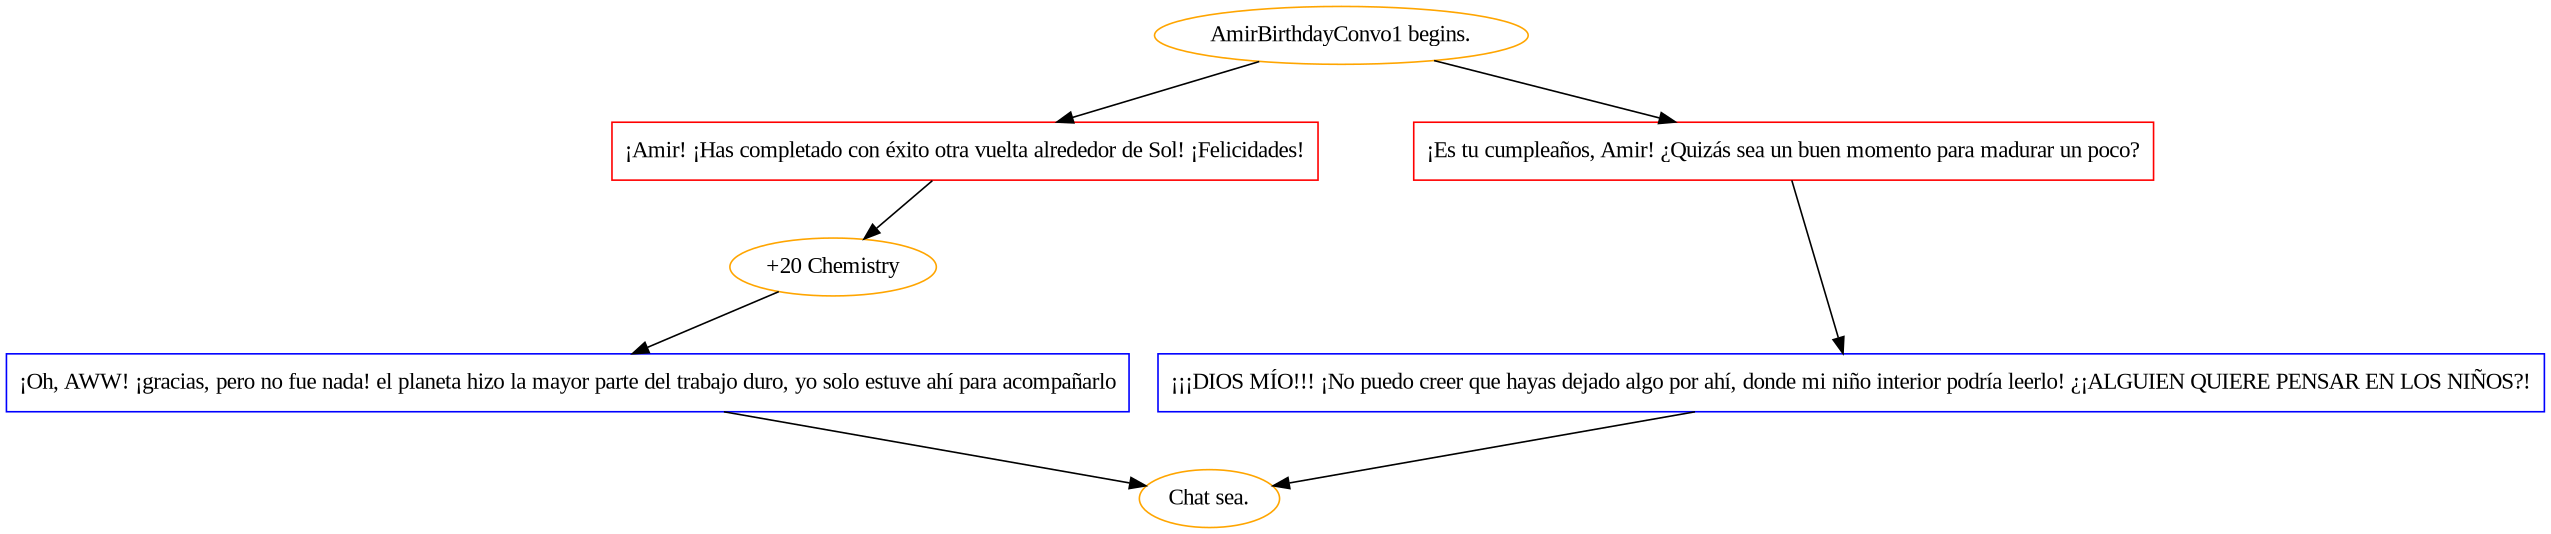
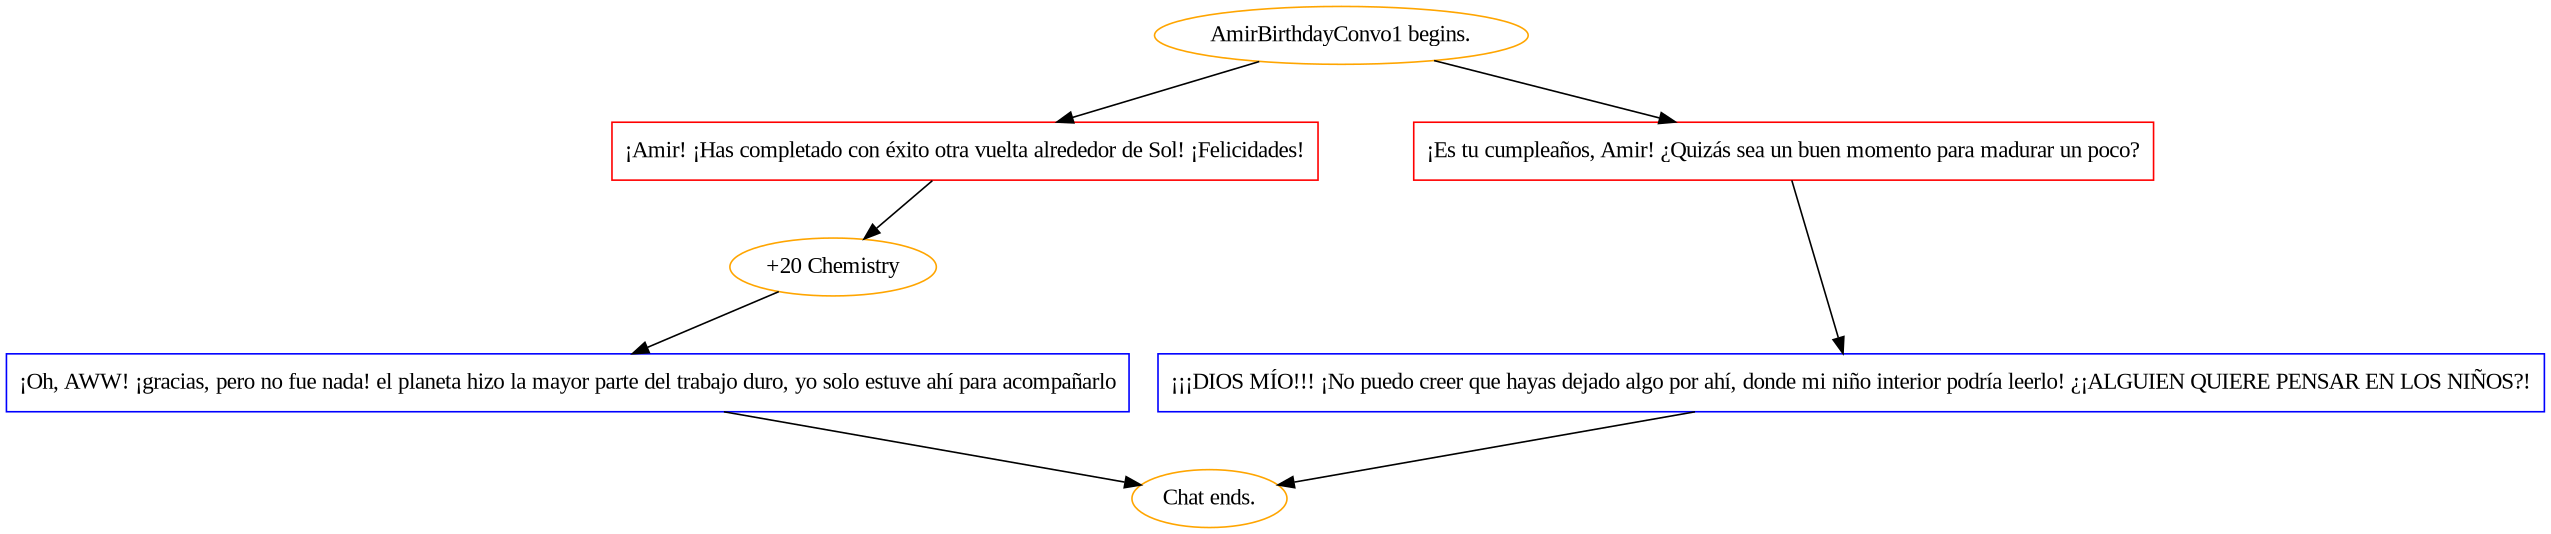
(1209, 499) -> (1209, 499)
